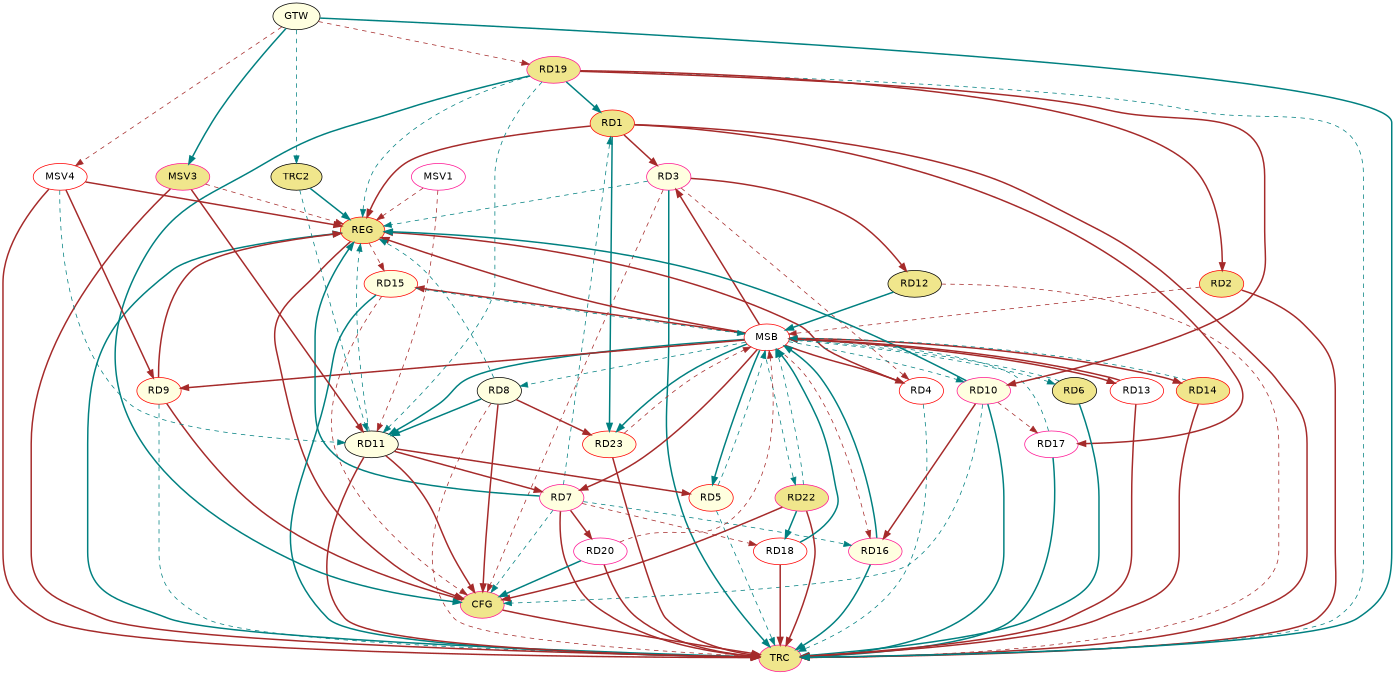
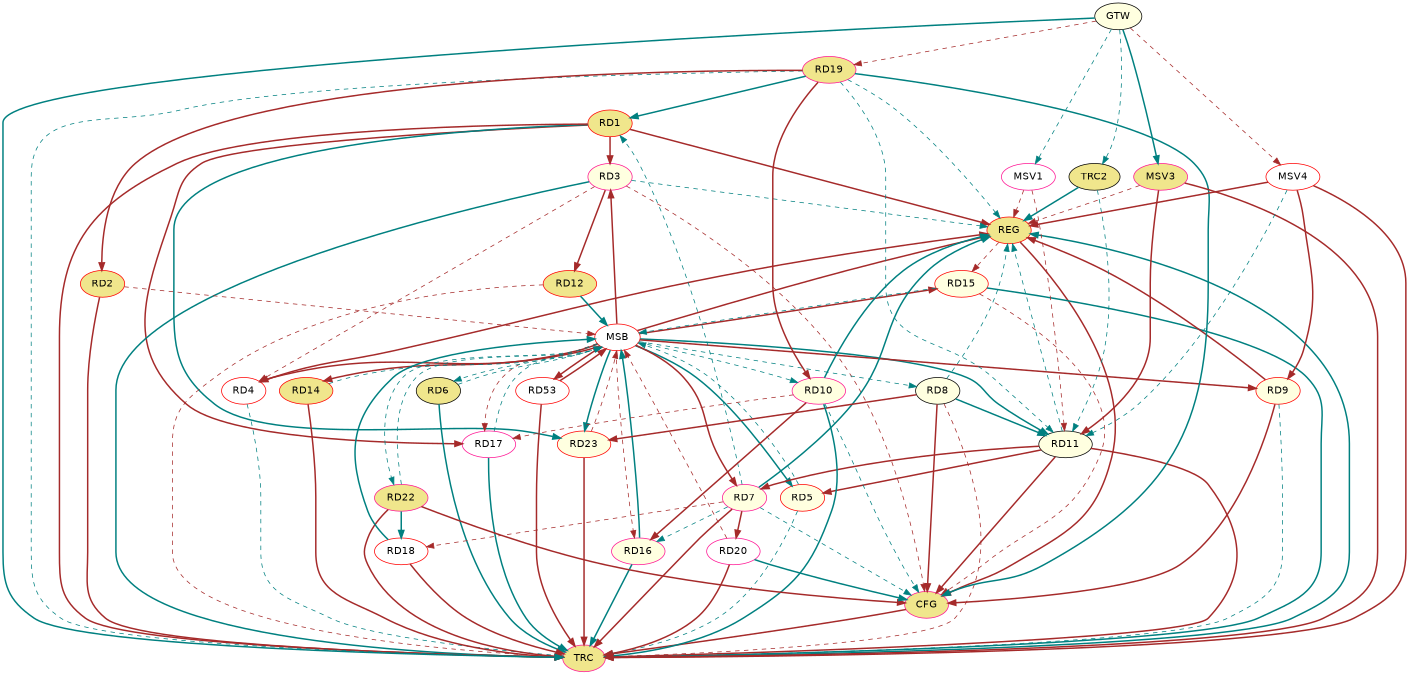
none -> (1075, 93)
(915, 284) -> (570, 284)
none -> (505, 375)
(1137, 391) -> (542, 391)
